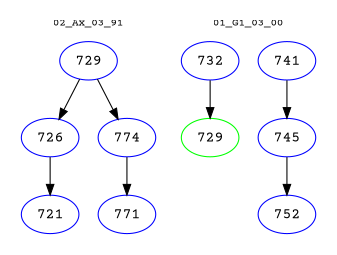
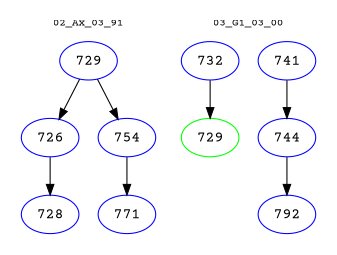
(249, 23) -> (249, 23)
(127, 138) -> (127, 138)
(287, 138) -> (287, 138)
(50, 214) -> (50, 214)
(287, 214) -> (287, 214)
